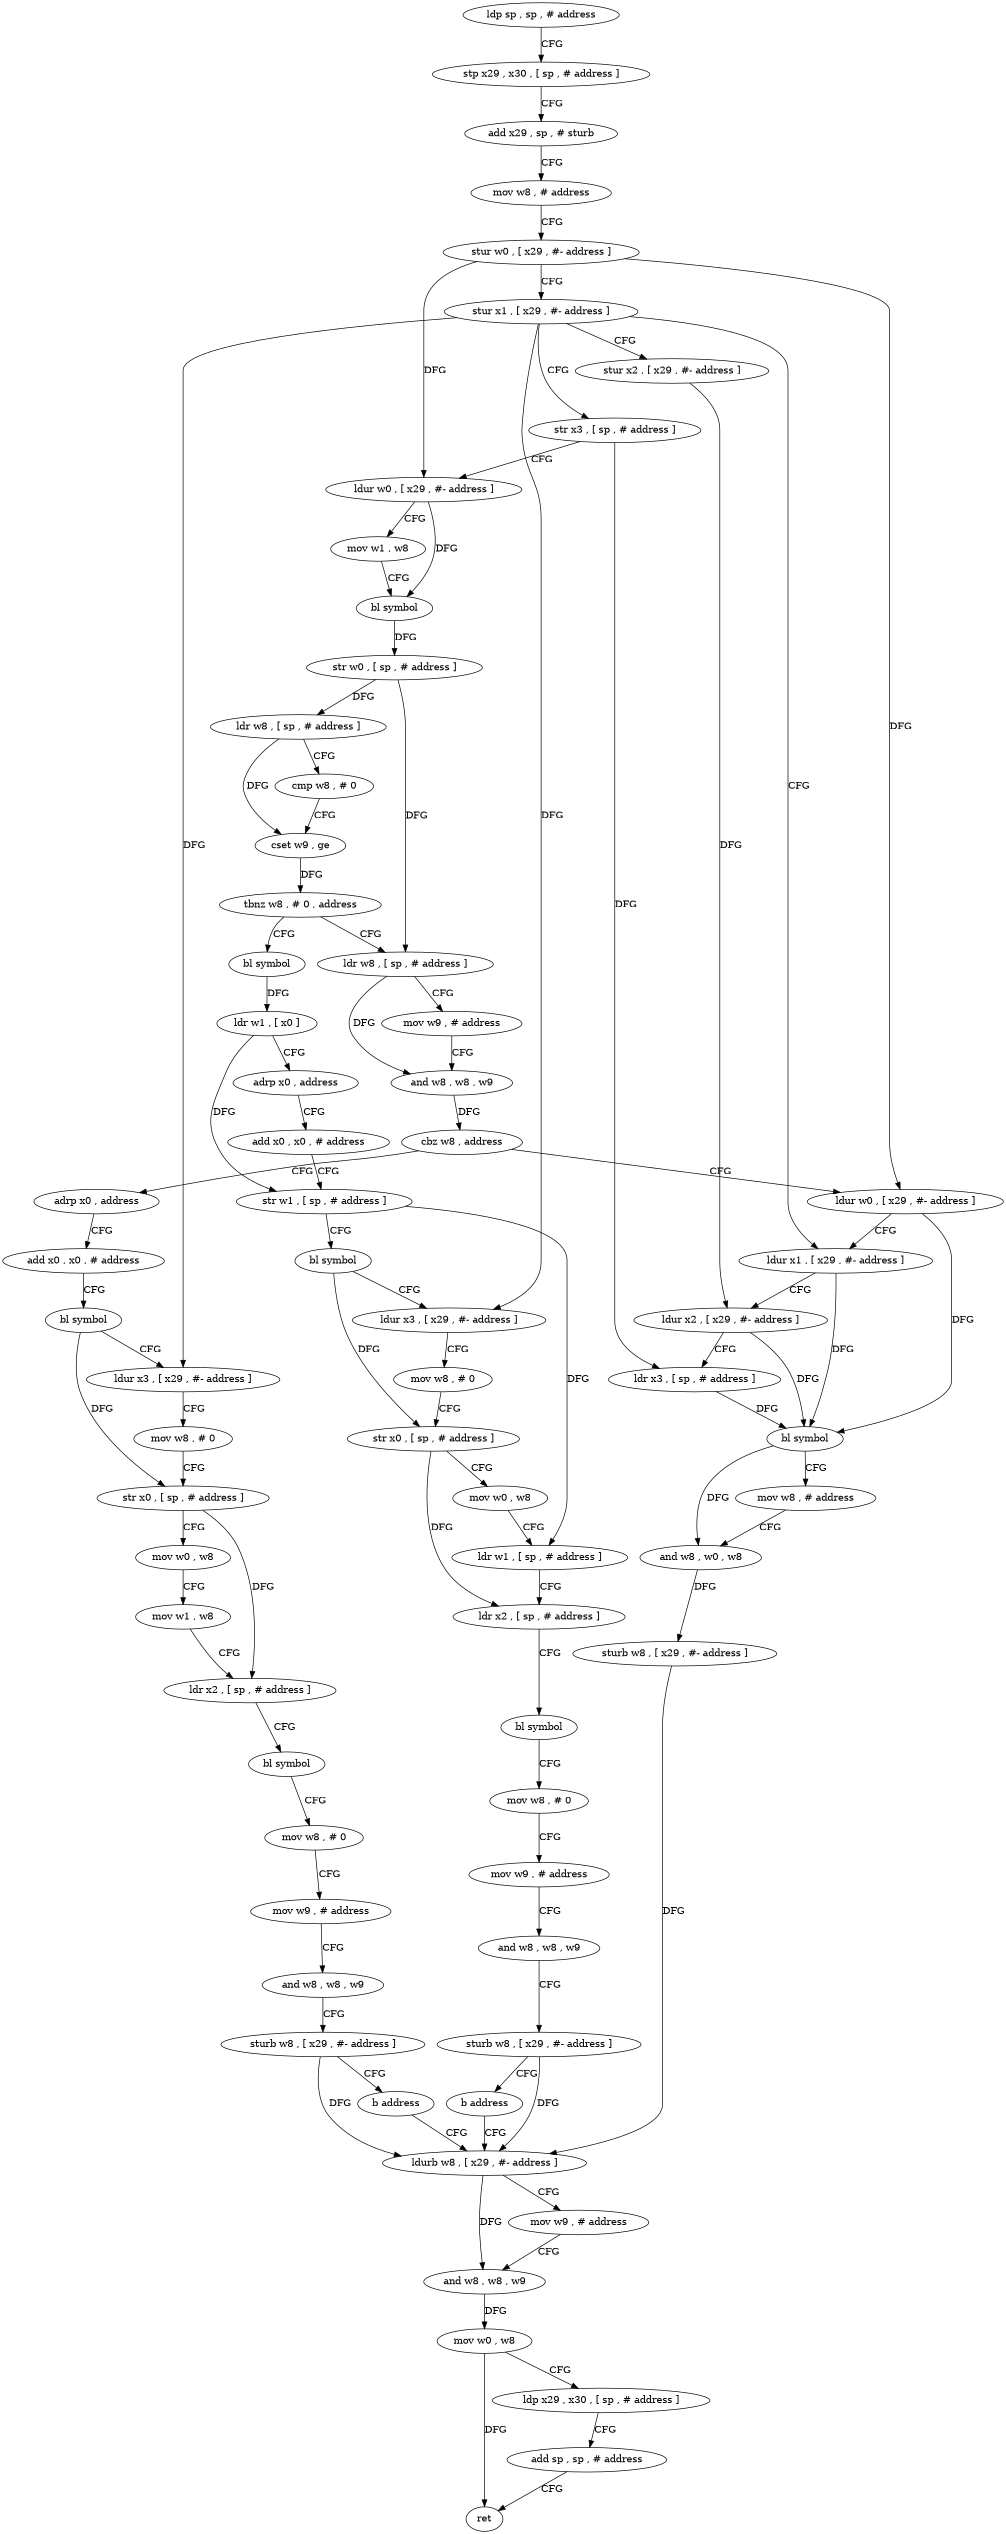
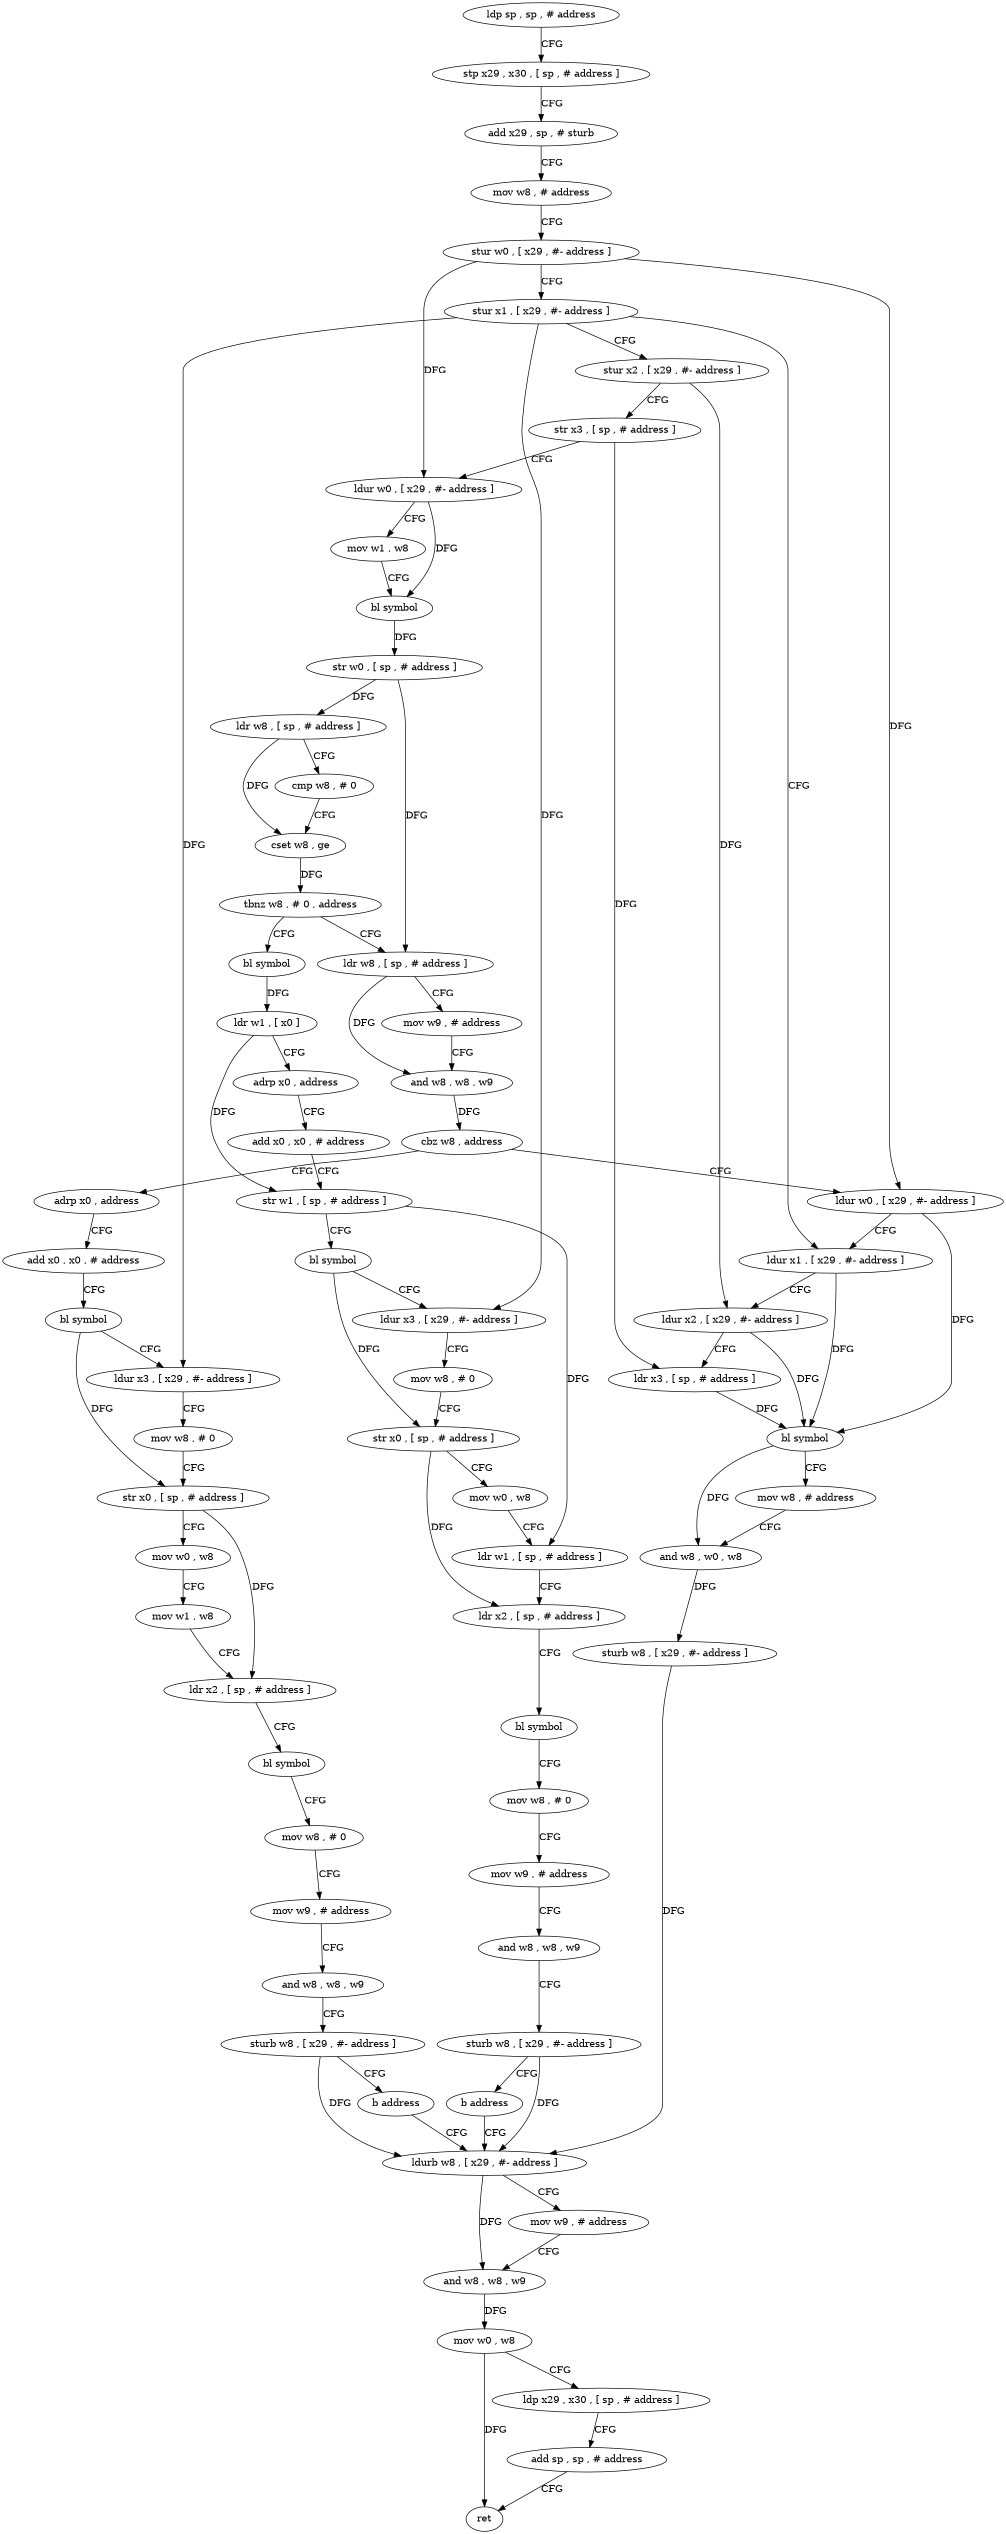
(545, 378) -> (646, 398)
(300, 846) -> (300, 846)
